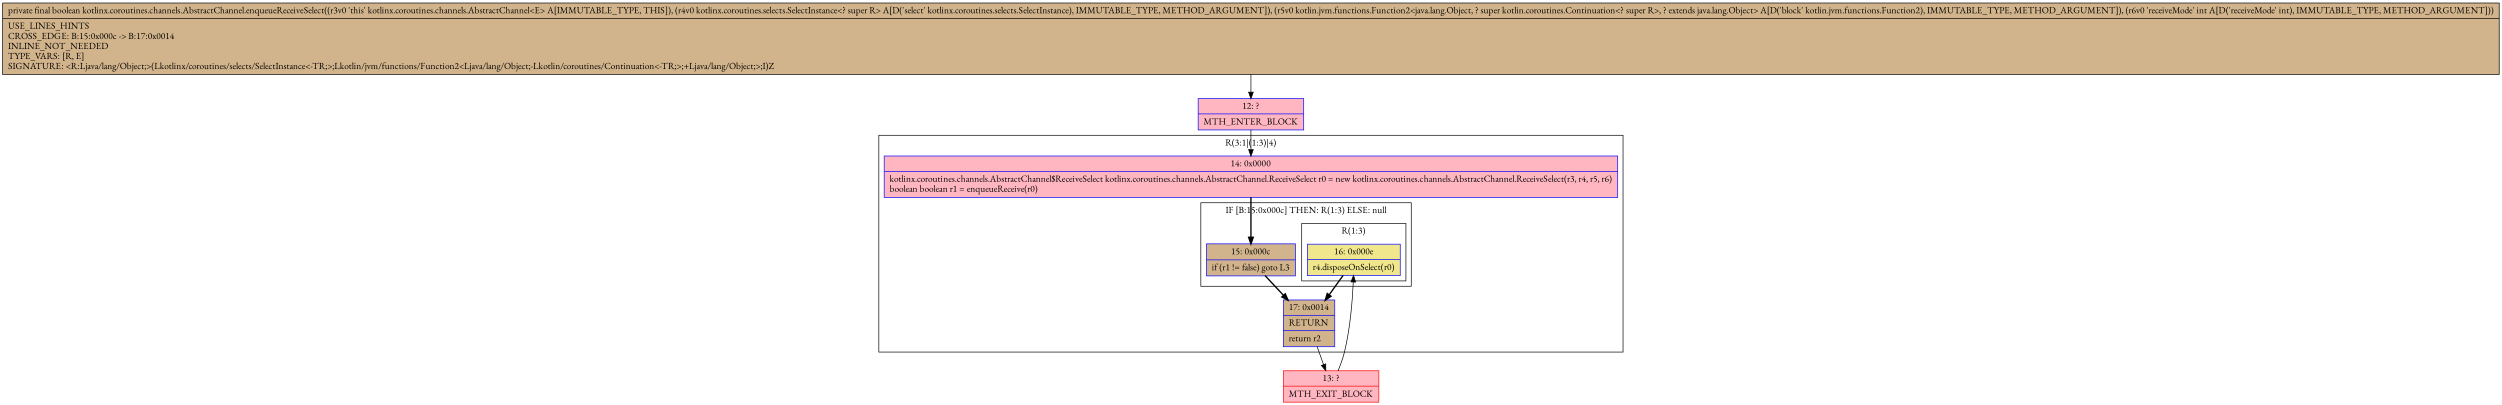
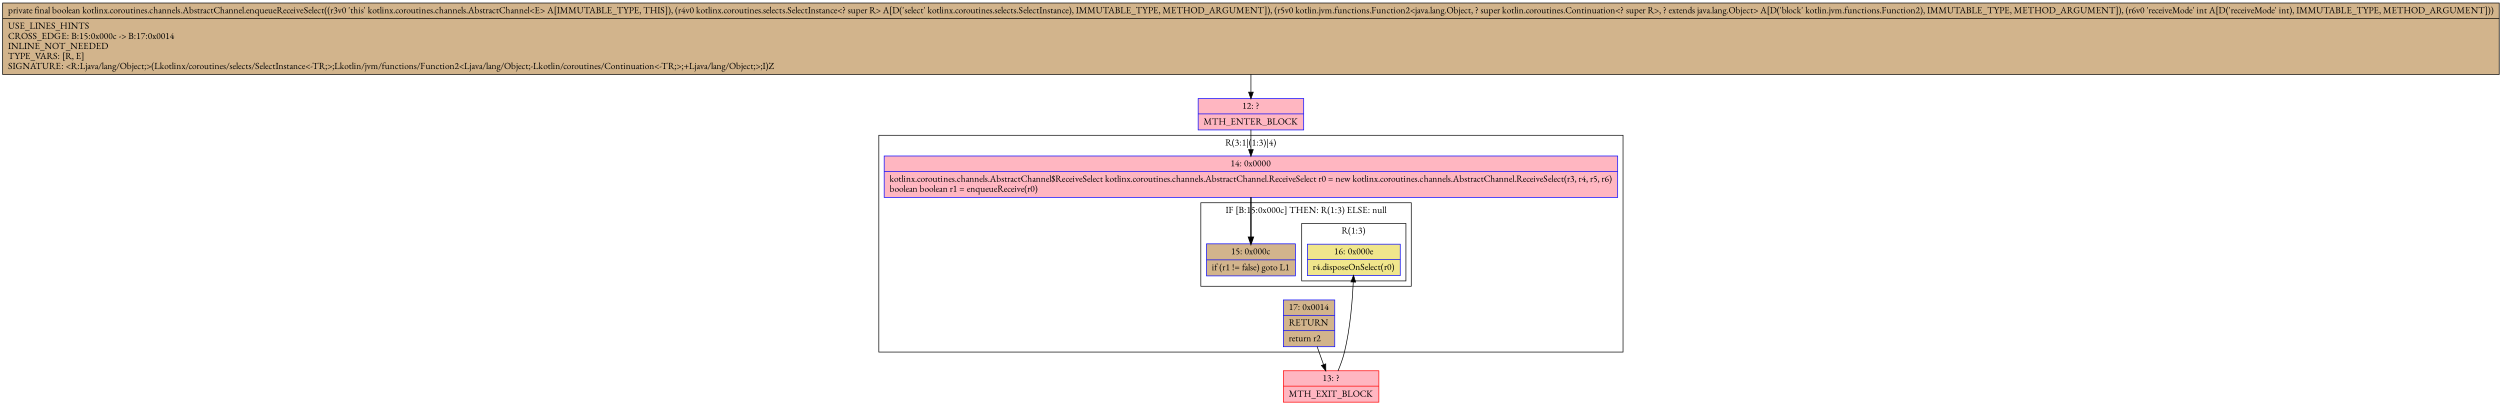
(1251, 268) -> (1251, 268)
(1271, 282) -> none
(1336, 285) -> none
